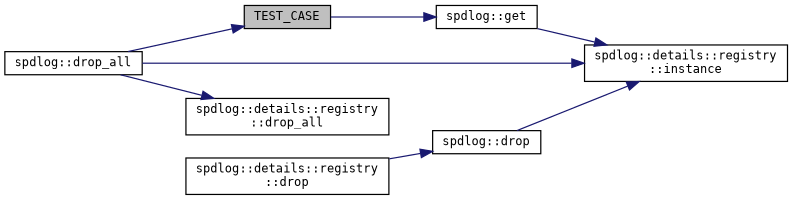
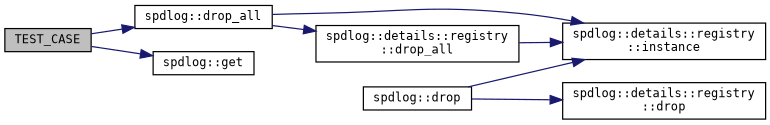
(566, 35) -> (535, 43)
(180, 40) -> (107, 31)
(405, 156) -> (511, 99)
